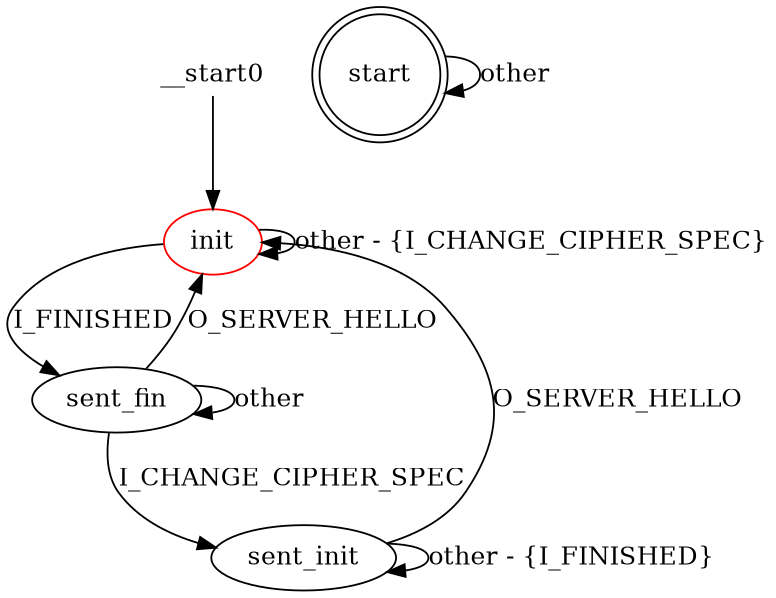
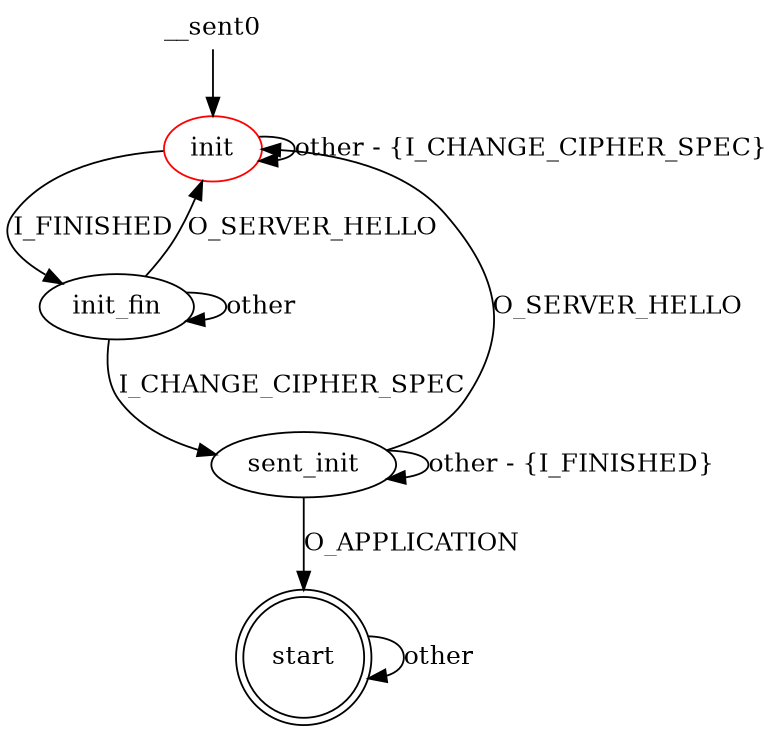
(213, 75) -> (213, 28)
(117, 400) -> (117, 307)
none -> (304, 534)
